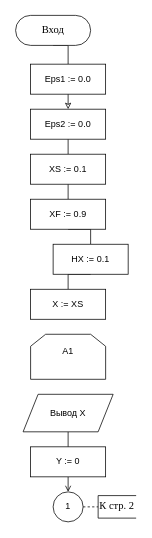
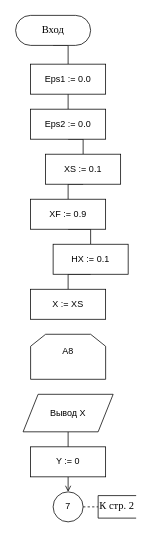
(68, 102) -> (68, 104)
(68, 169) -> (83, 169)
(68, 357) -> (68, 357)
(68, 507) -> (68, 507)
